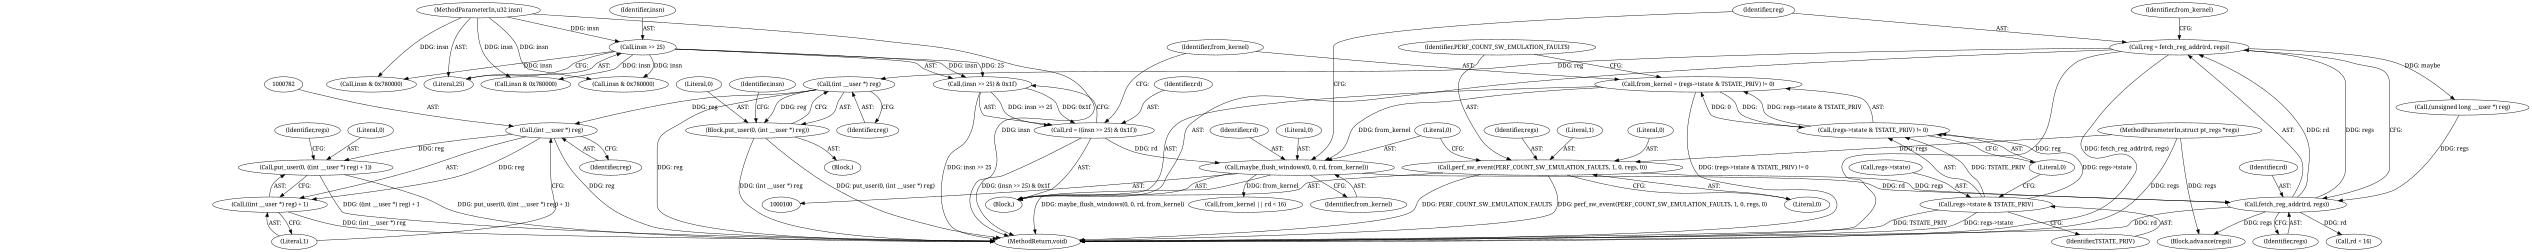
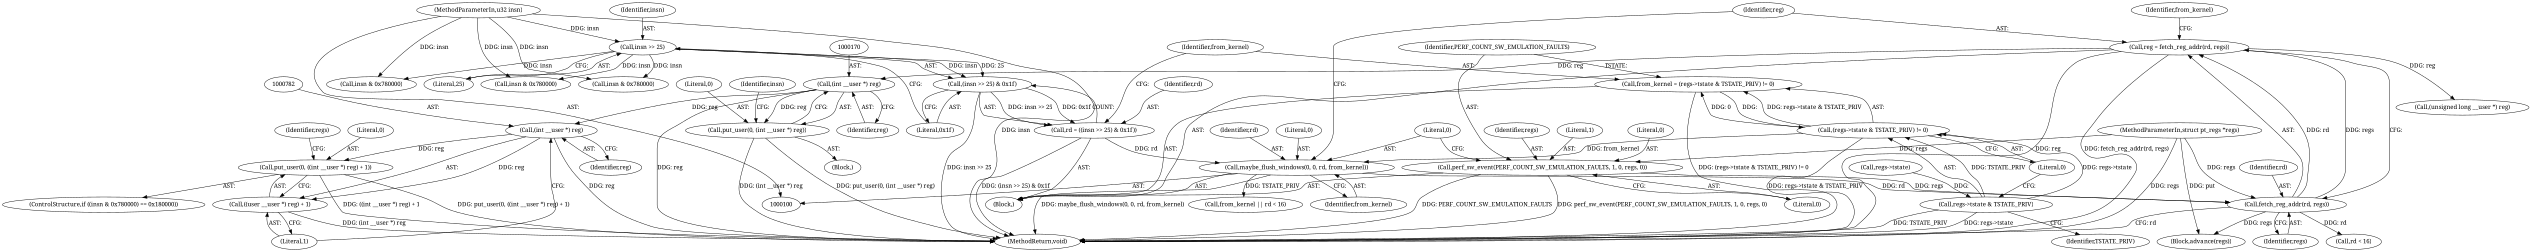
(453, 43) -> (478, 103)
none -> (849, 47)
(1617, 66) -> (1617, 66)
(2423, 66) -> (2423, 66)
(1455, 101) -> (1585, 147)
(1104, 107) -> (1104, 107)
(757, 130) -> (757, 130)
none -> (935, 130)
(2413, 176) -> (2209, 177)
(1273, 186) -> (1273, 186)
(1962, 186) -> (1962, 186)
(2202, 186) -> (2202, 186)
none -> (104, 205)
(270, 205) -> (270, 205)
(2124, 211) -> none
(2146, 223) -> (2146, 223)
none -> (1582, 238)
